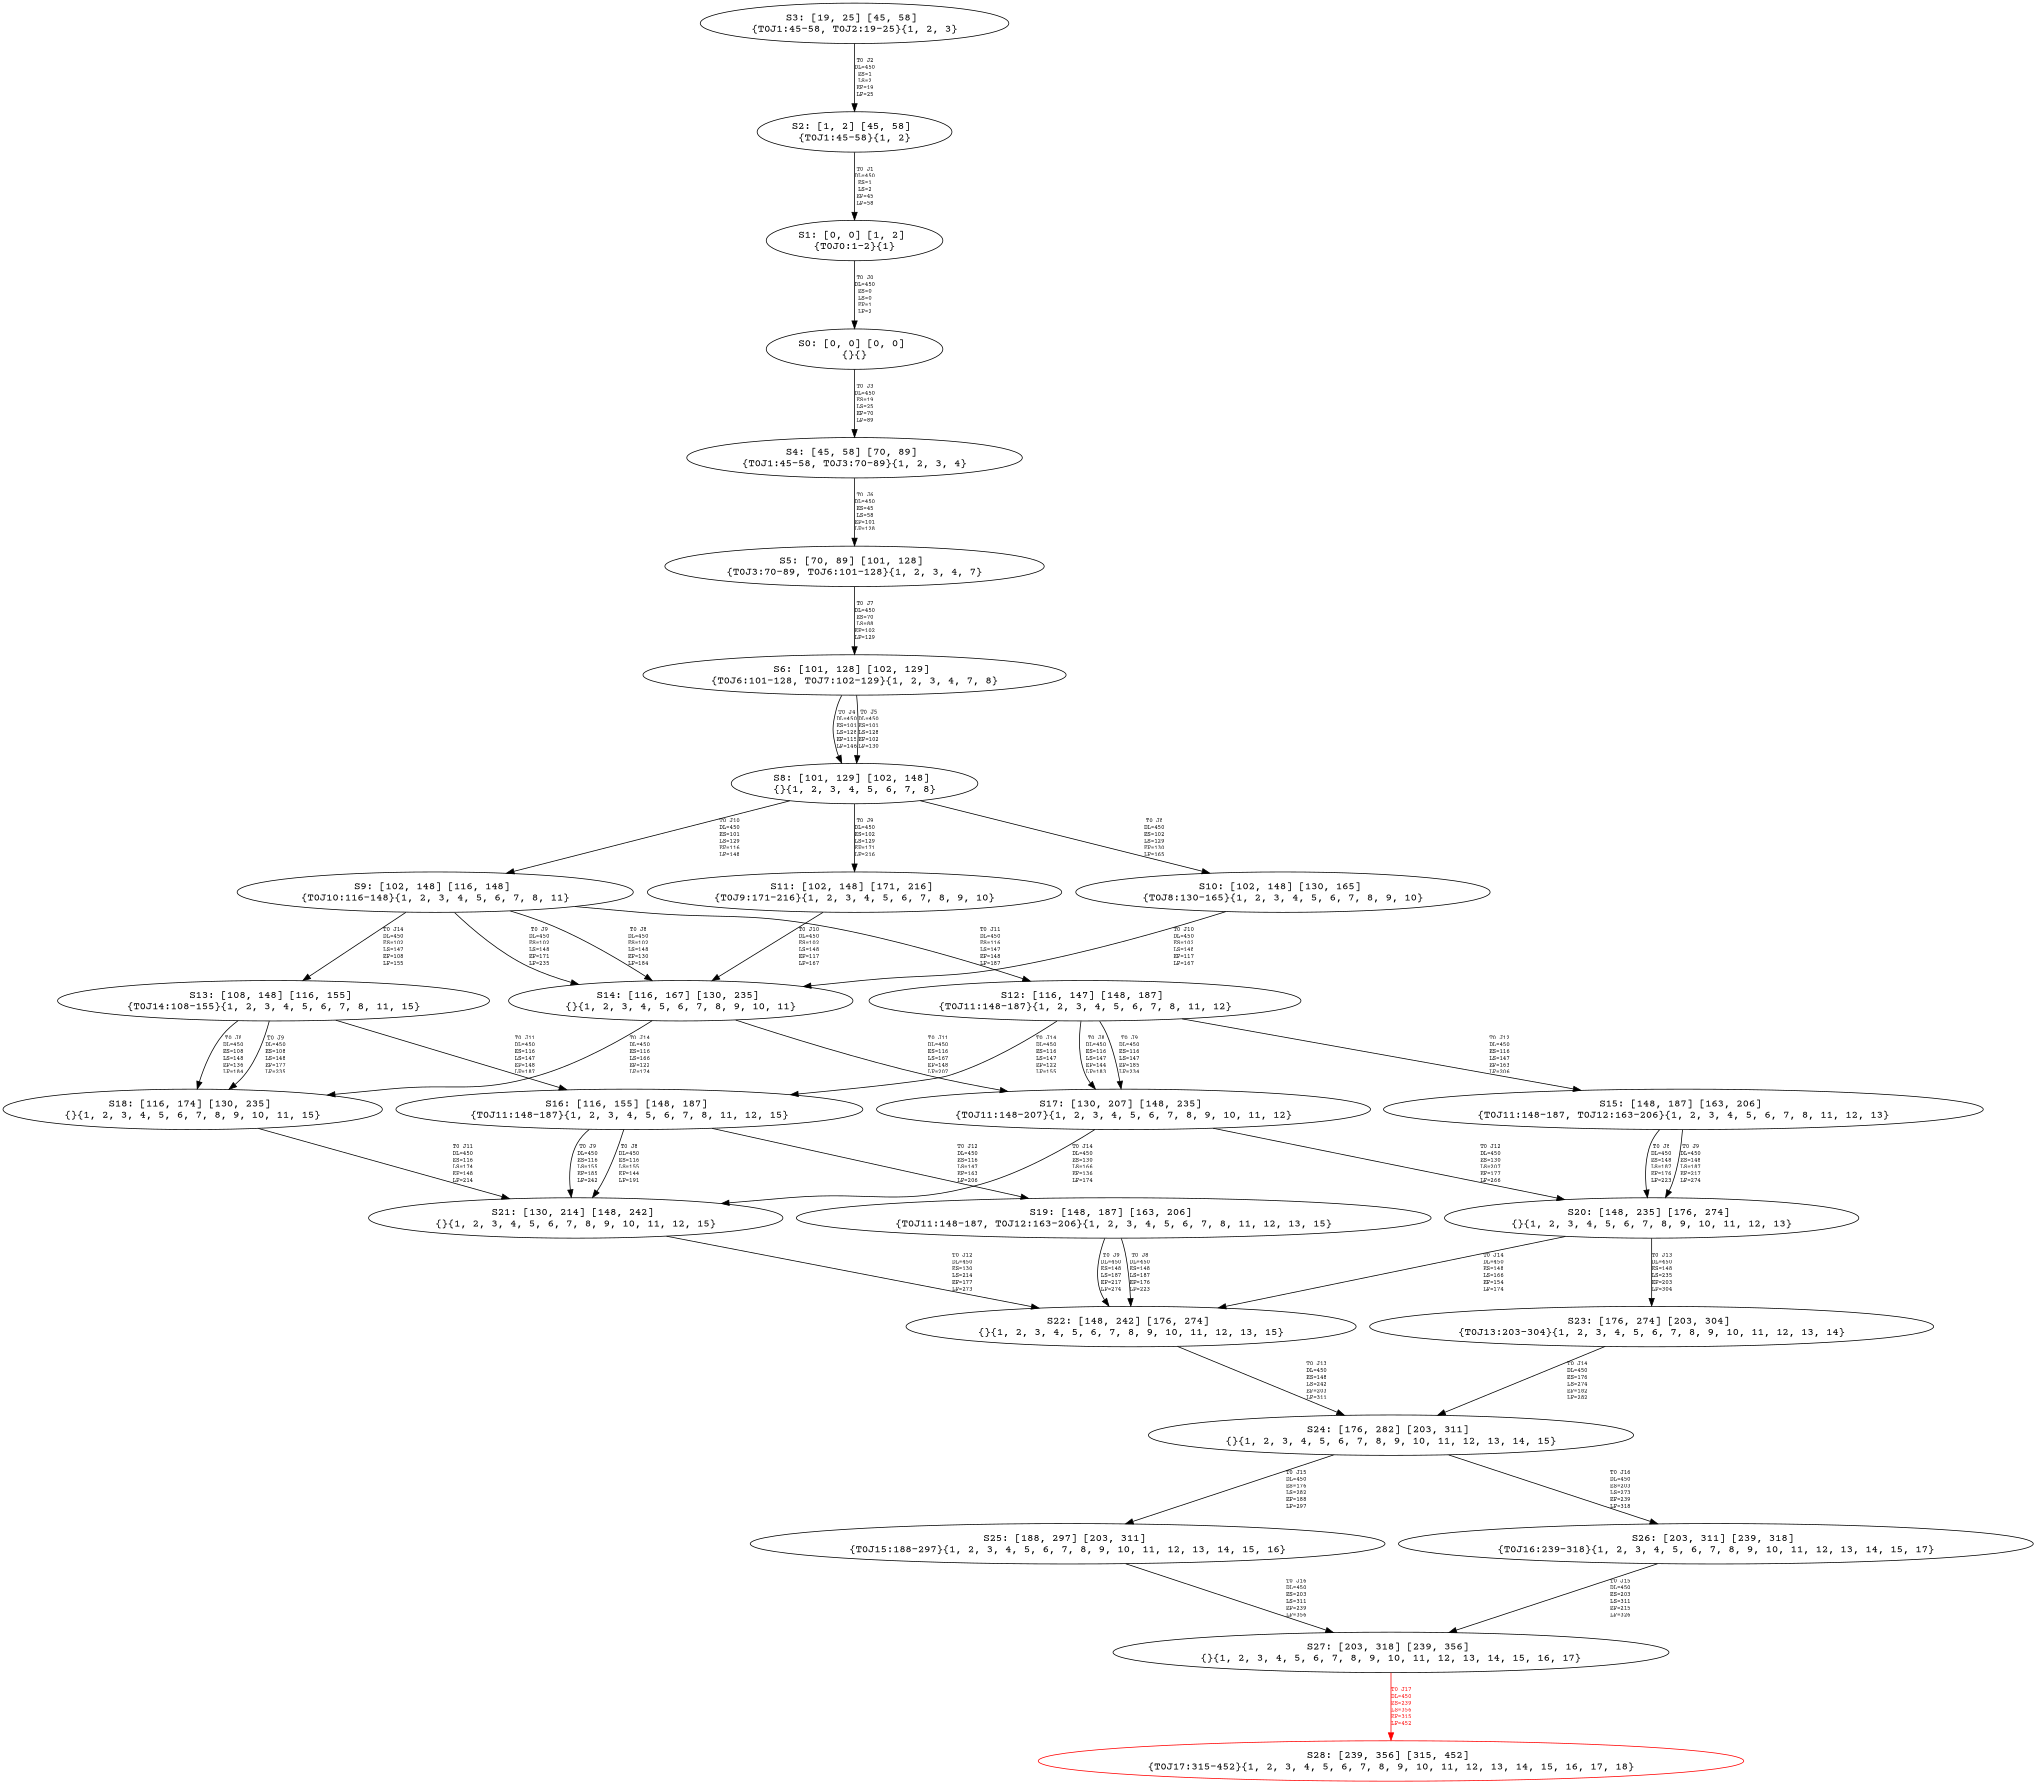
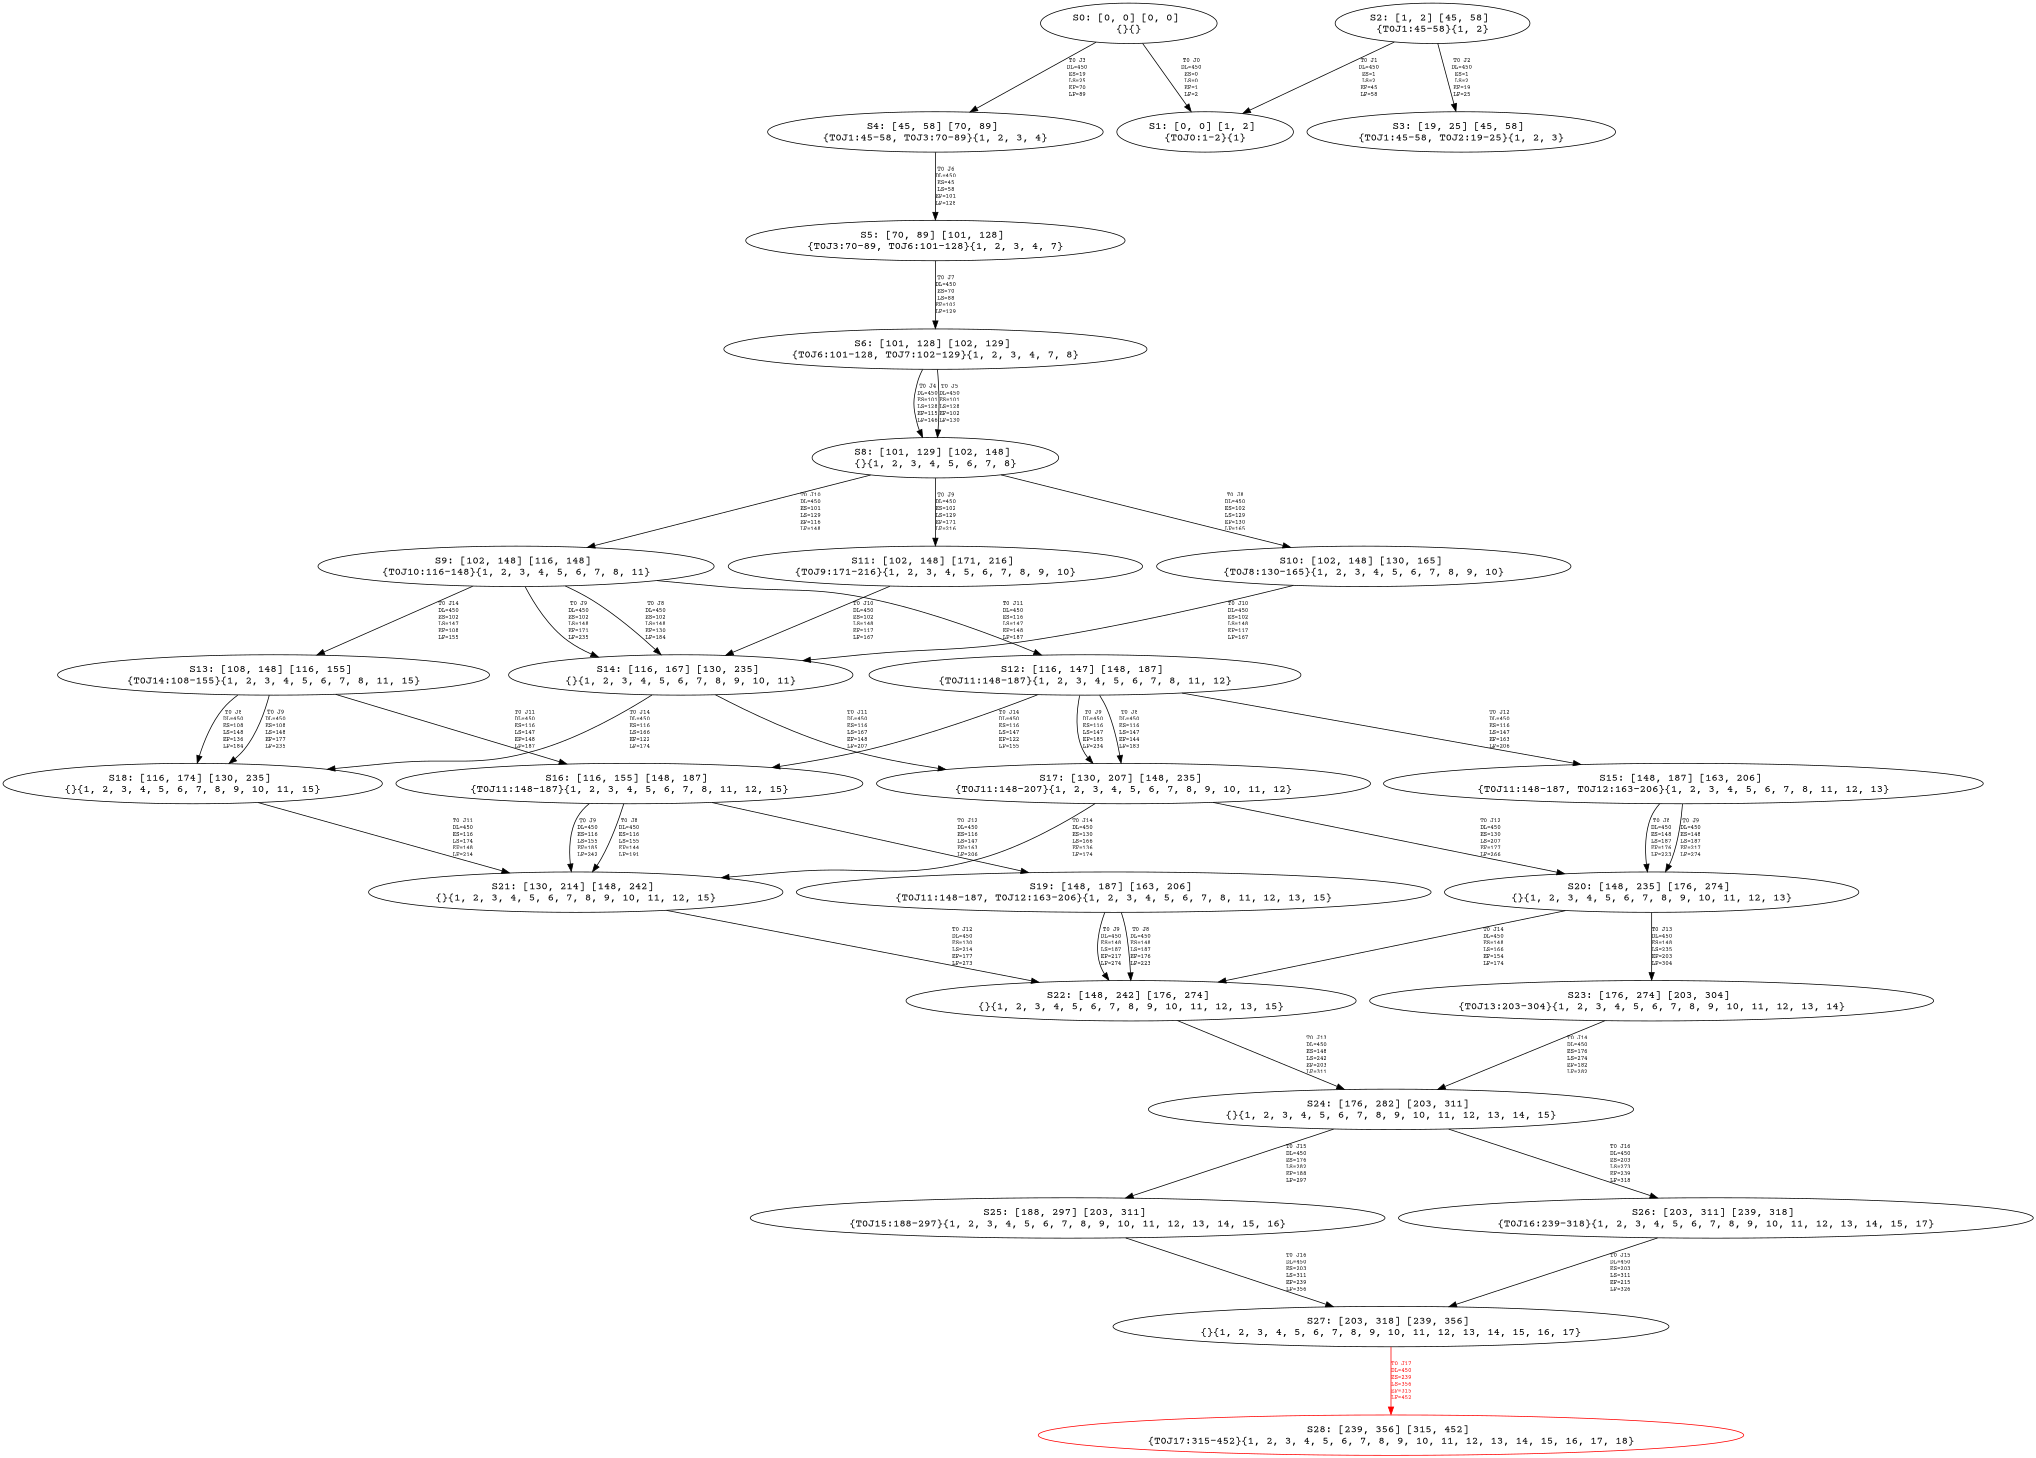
(855, 74) -> (1446, 74)
(855, 291) -> (1165, 74)
